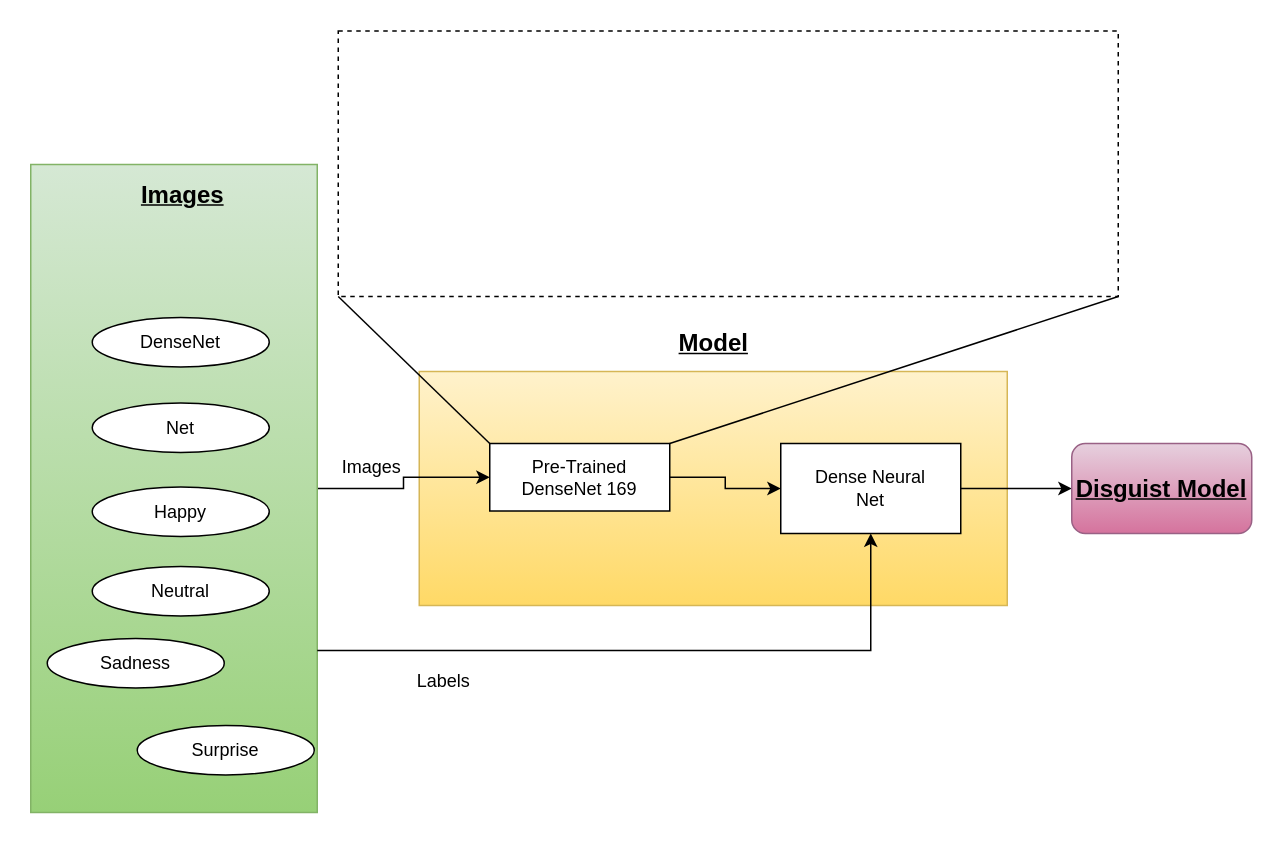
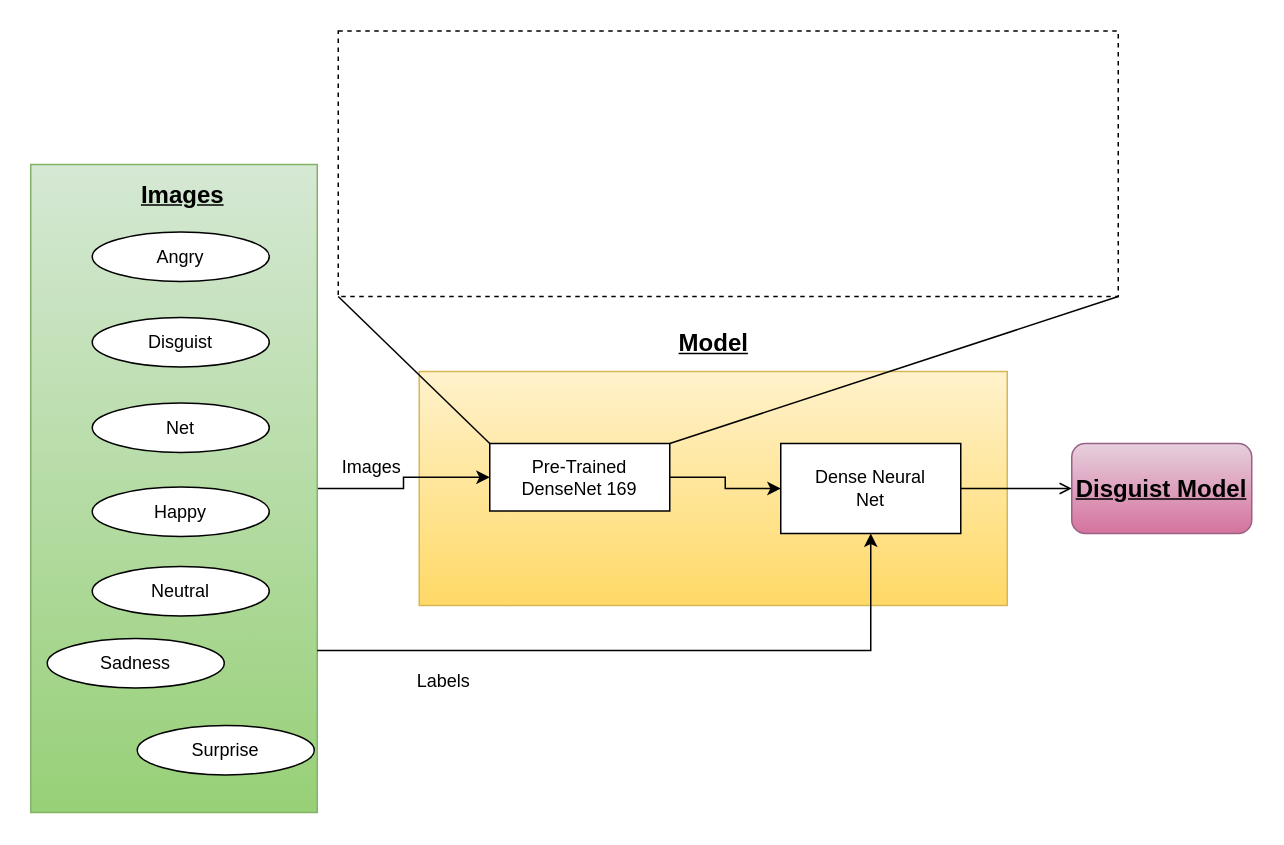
none -> (181, 257)
(181, 343) -> (181, 343)
(1060, 488) -> (1062, 488)
